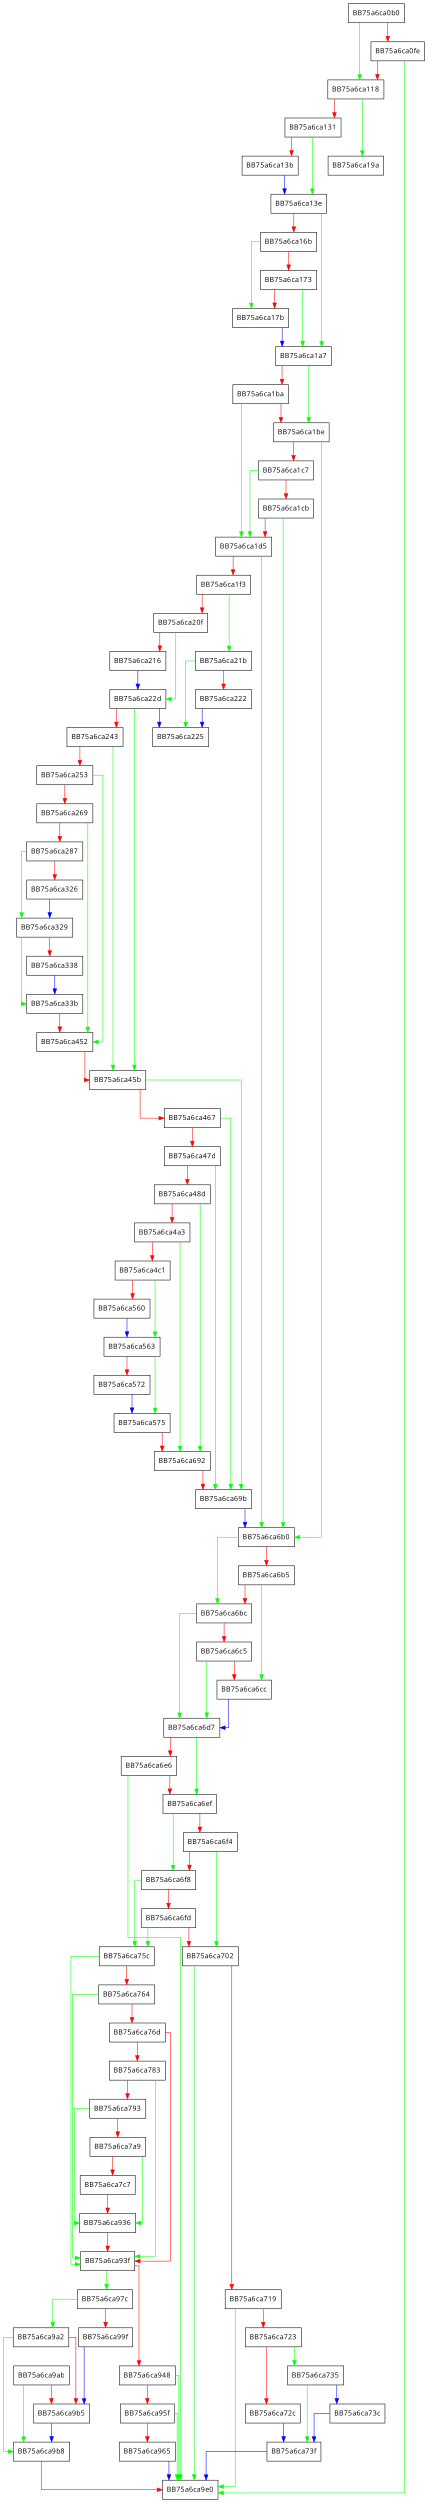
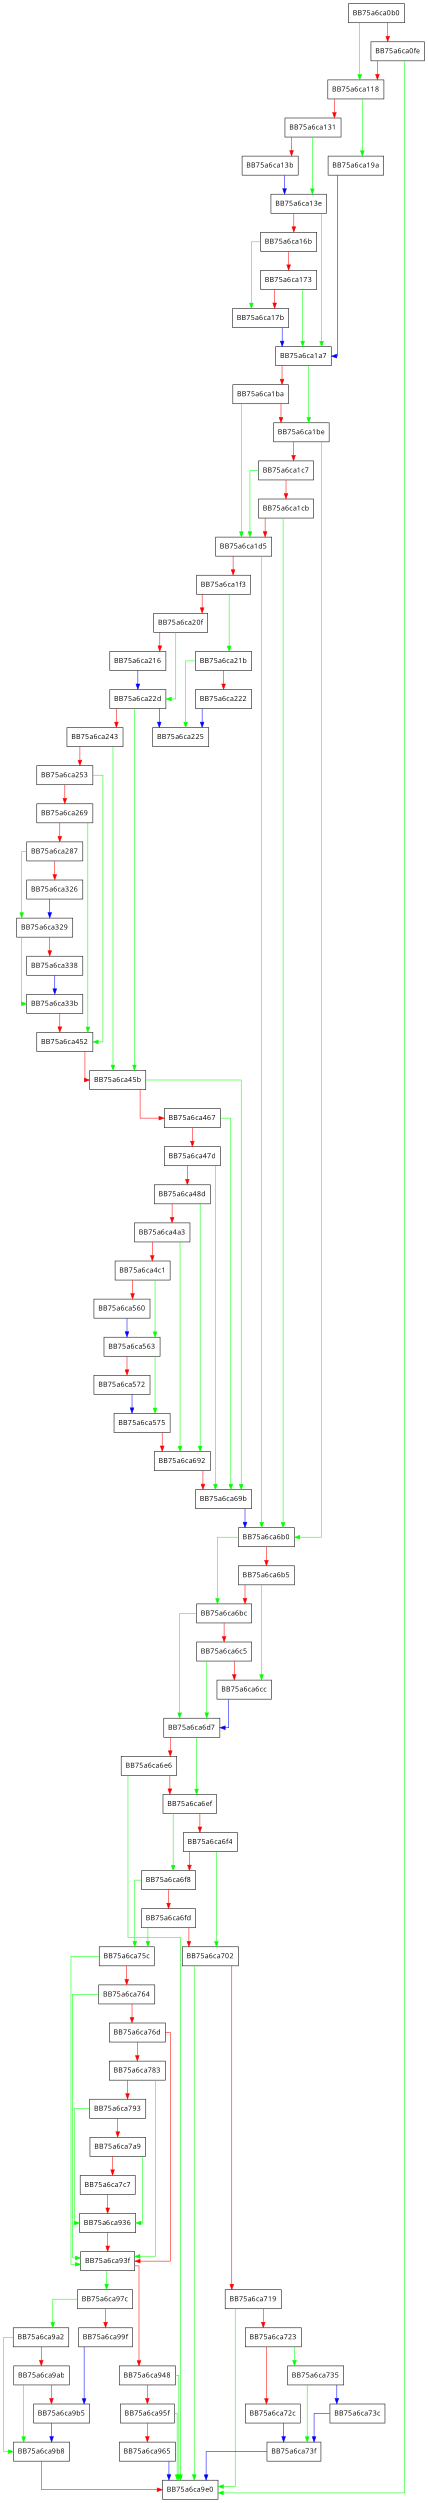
none -> (337, 266)
(76, 2364) -> (41, 2354)
